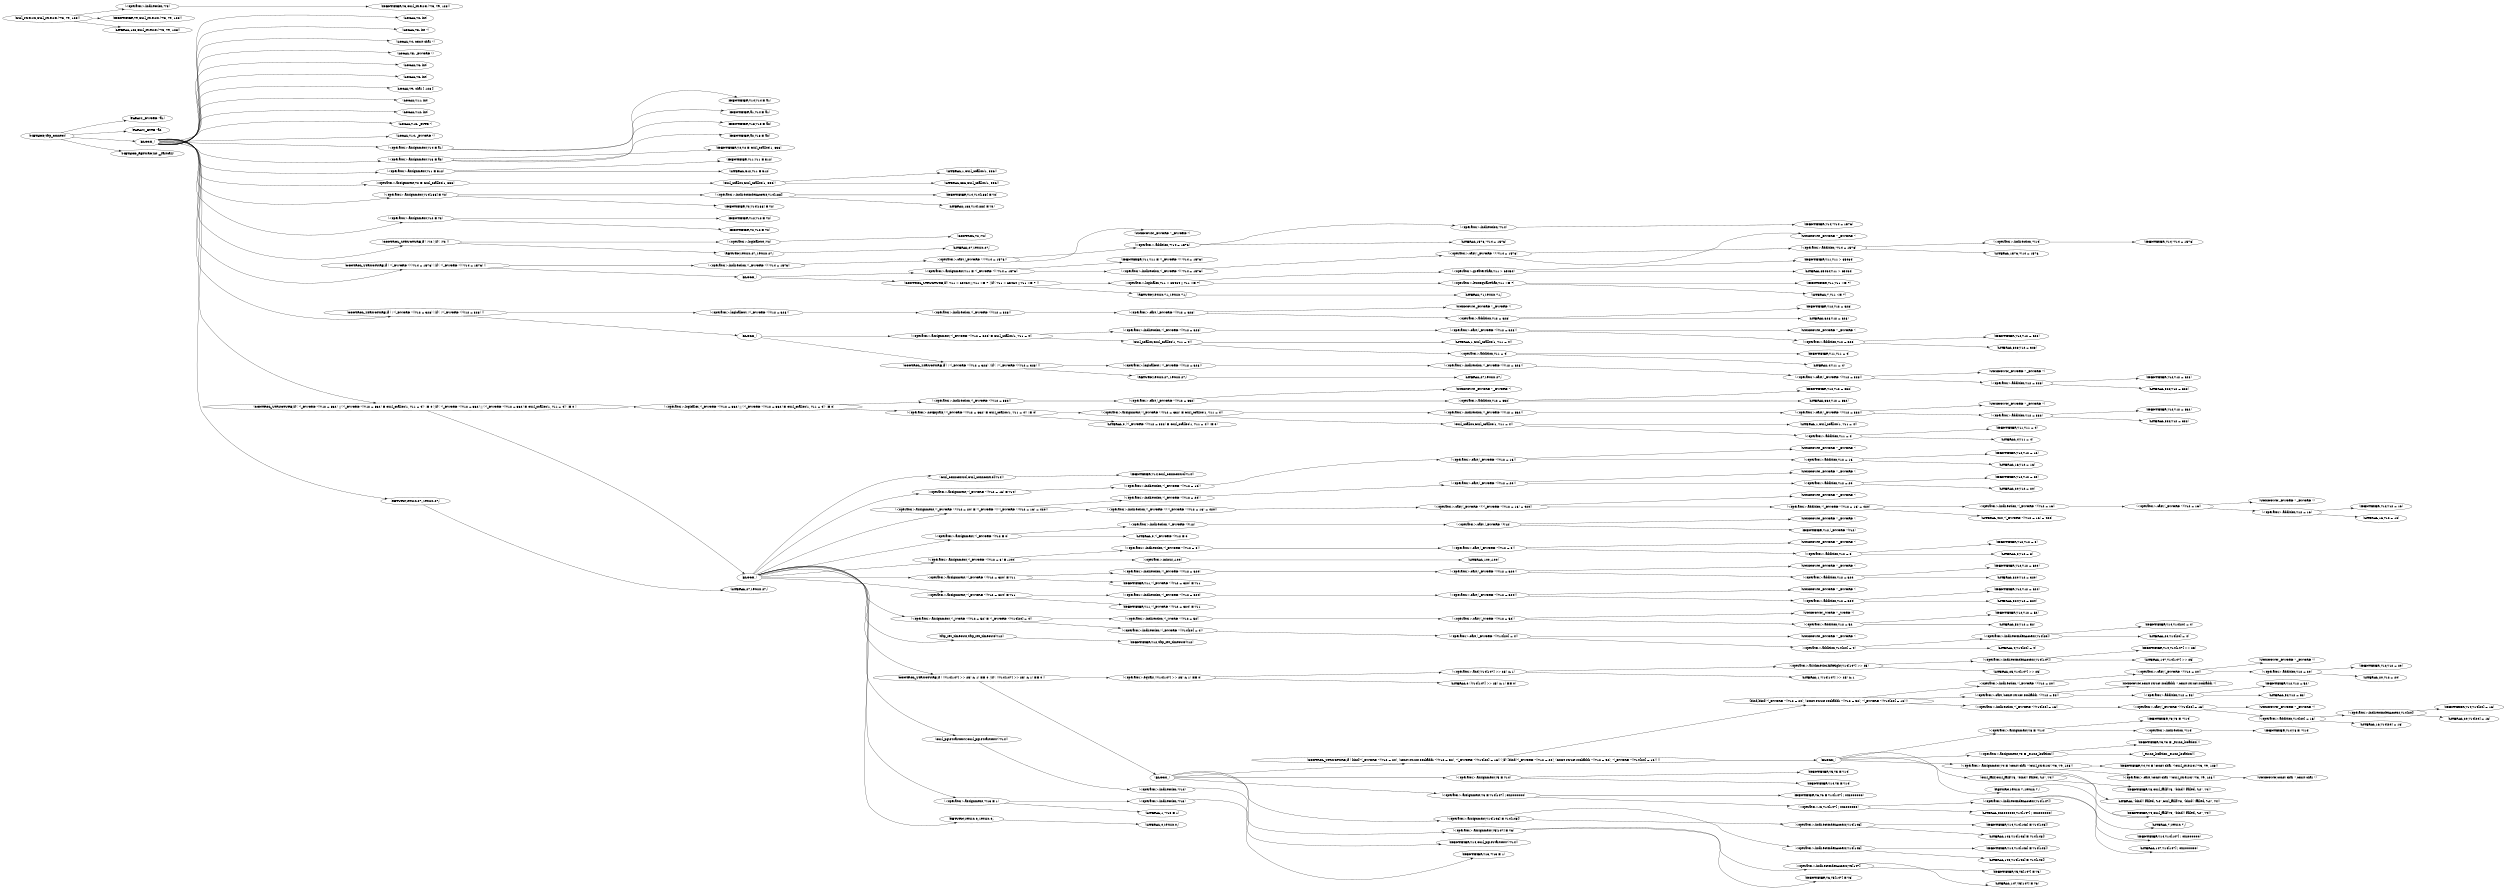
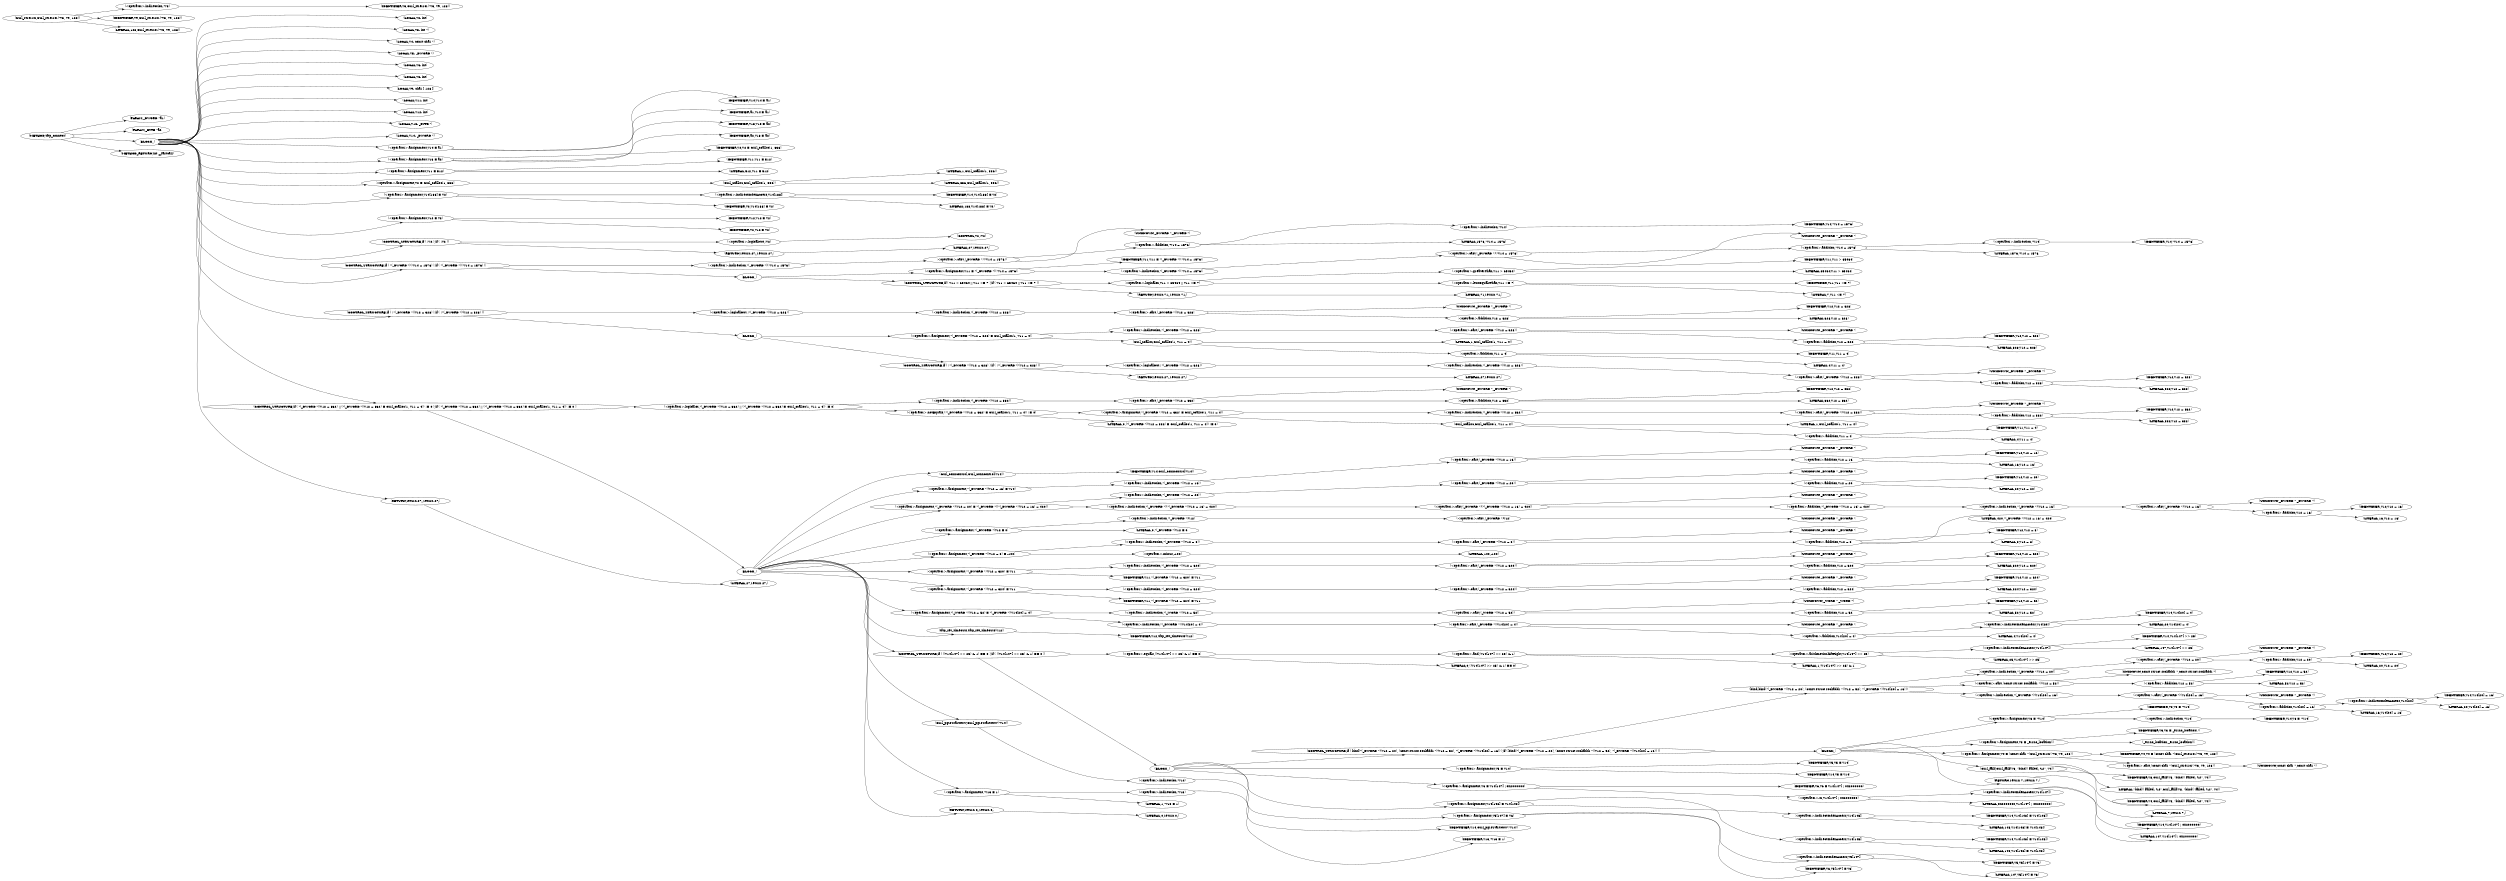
(1925, 512) -> (1929, 539)
(1829, 531) -> none
